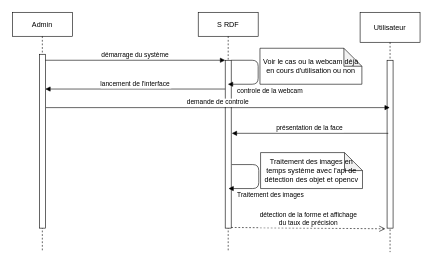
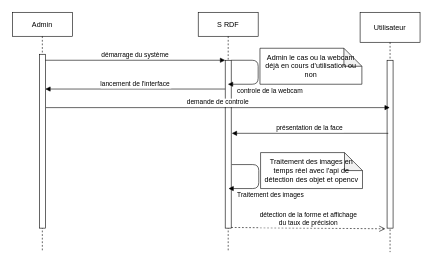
(311, 66) -> (311, 66)
(312, 171) -> (312, 171)
